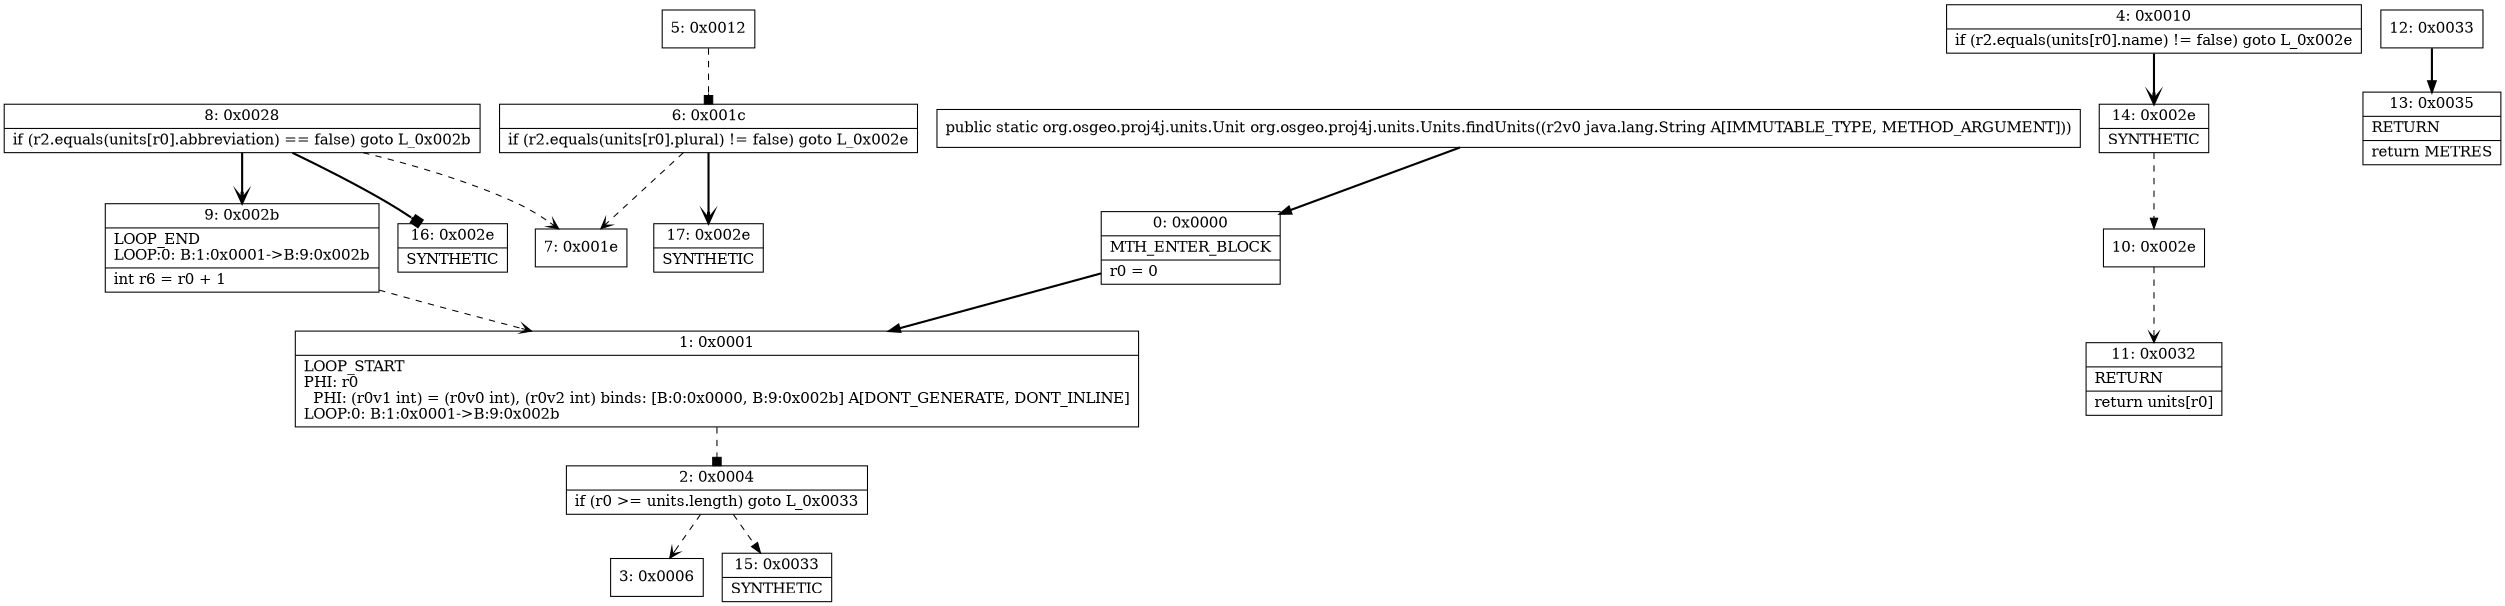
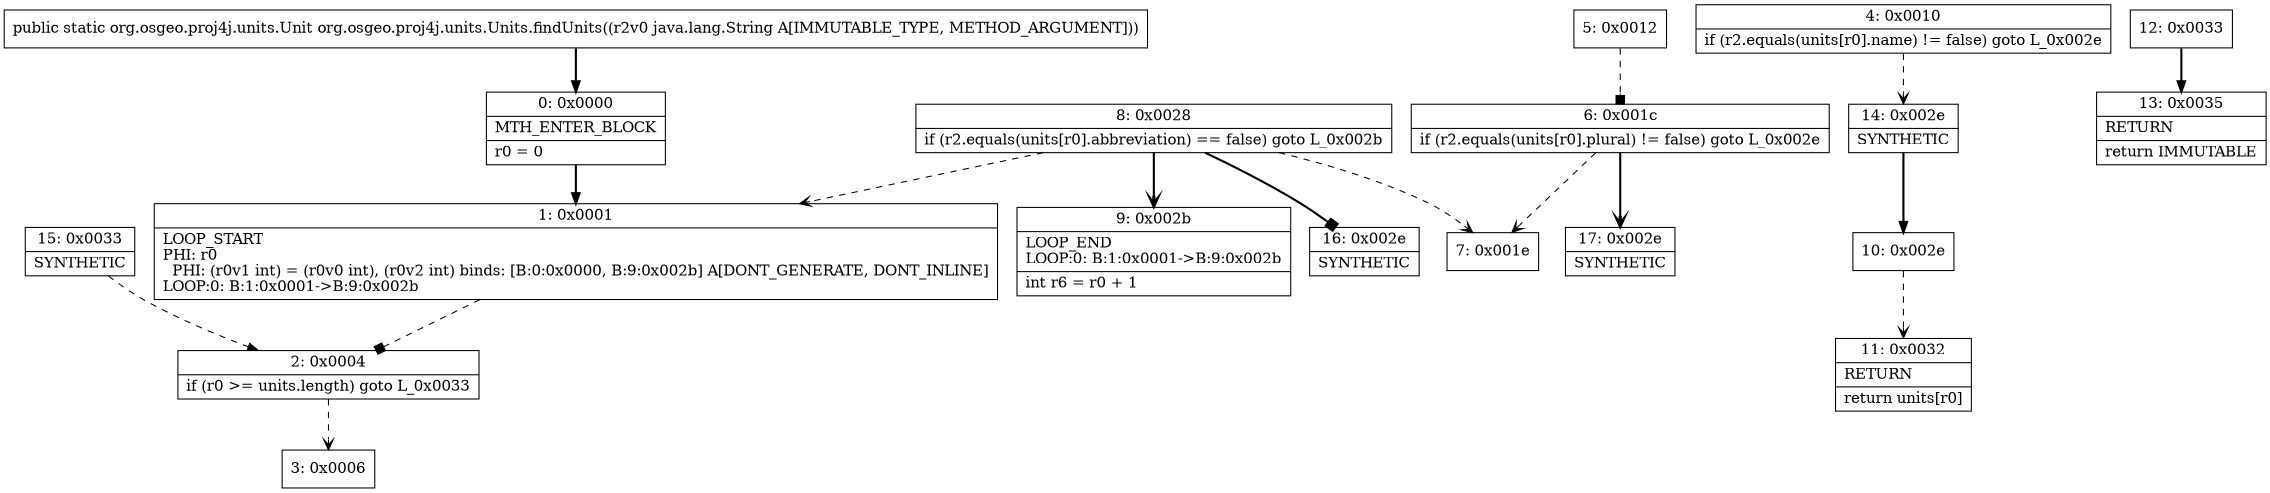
(2154, 74) -> (1903, 74)
(2432, 152) -> (2181, 152)
(2154, 185) -> (1903, 187)
(450, 310) -> (927, 177)
(744, 529) -> (176, 316)
